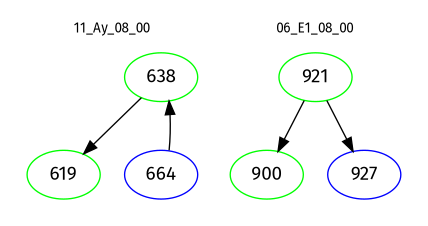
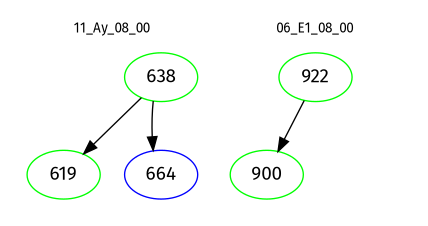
(316, 77) -> (316, 77)
(170, 133) -> (152, 119)
(364, 175) -> none
